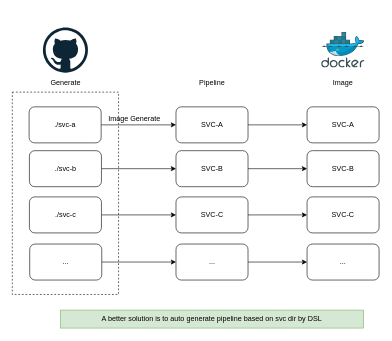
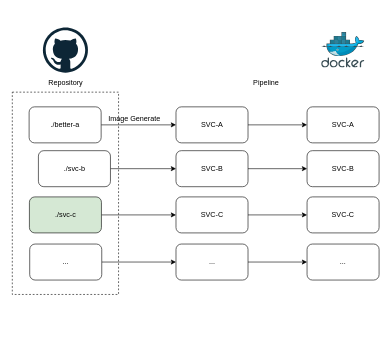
(66, 83) -> (66, 83)
(212, 83) -> (266, 83)
(343, 83) -> none
(65, 125) -> (65, 125)
(65, 169) -> (74, 169)
(65, 215) -> (65, 215)
(212, 319) -> none
